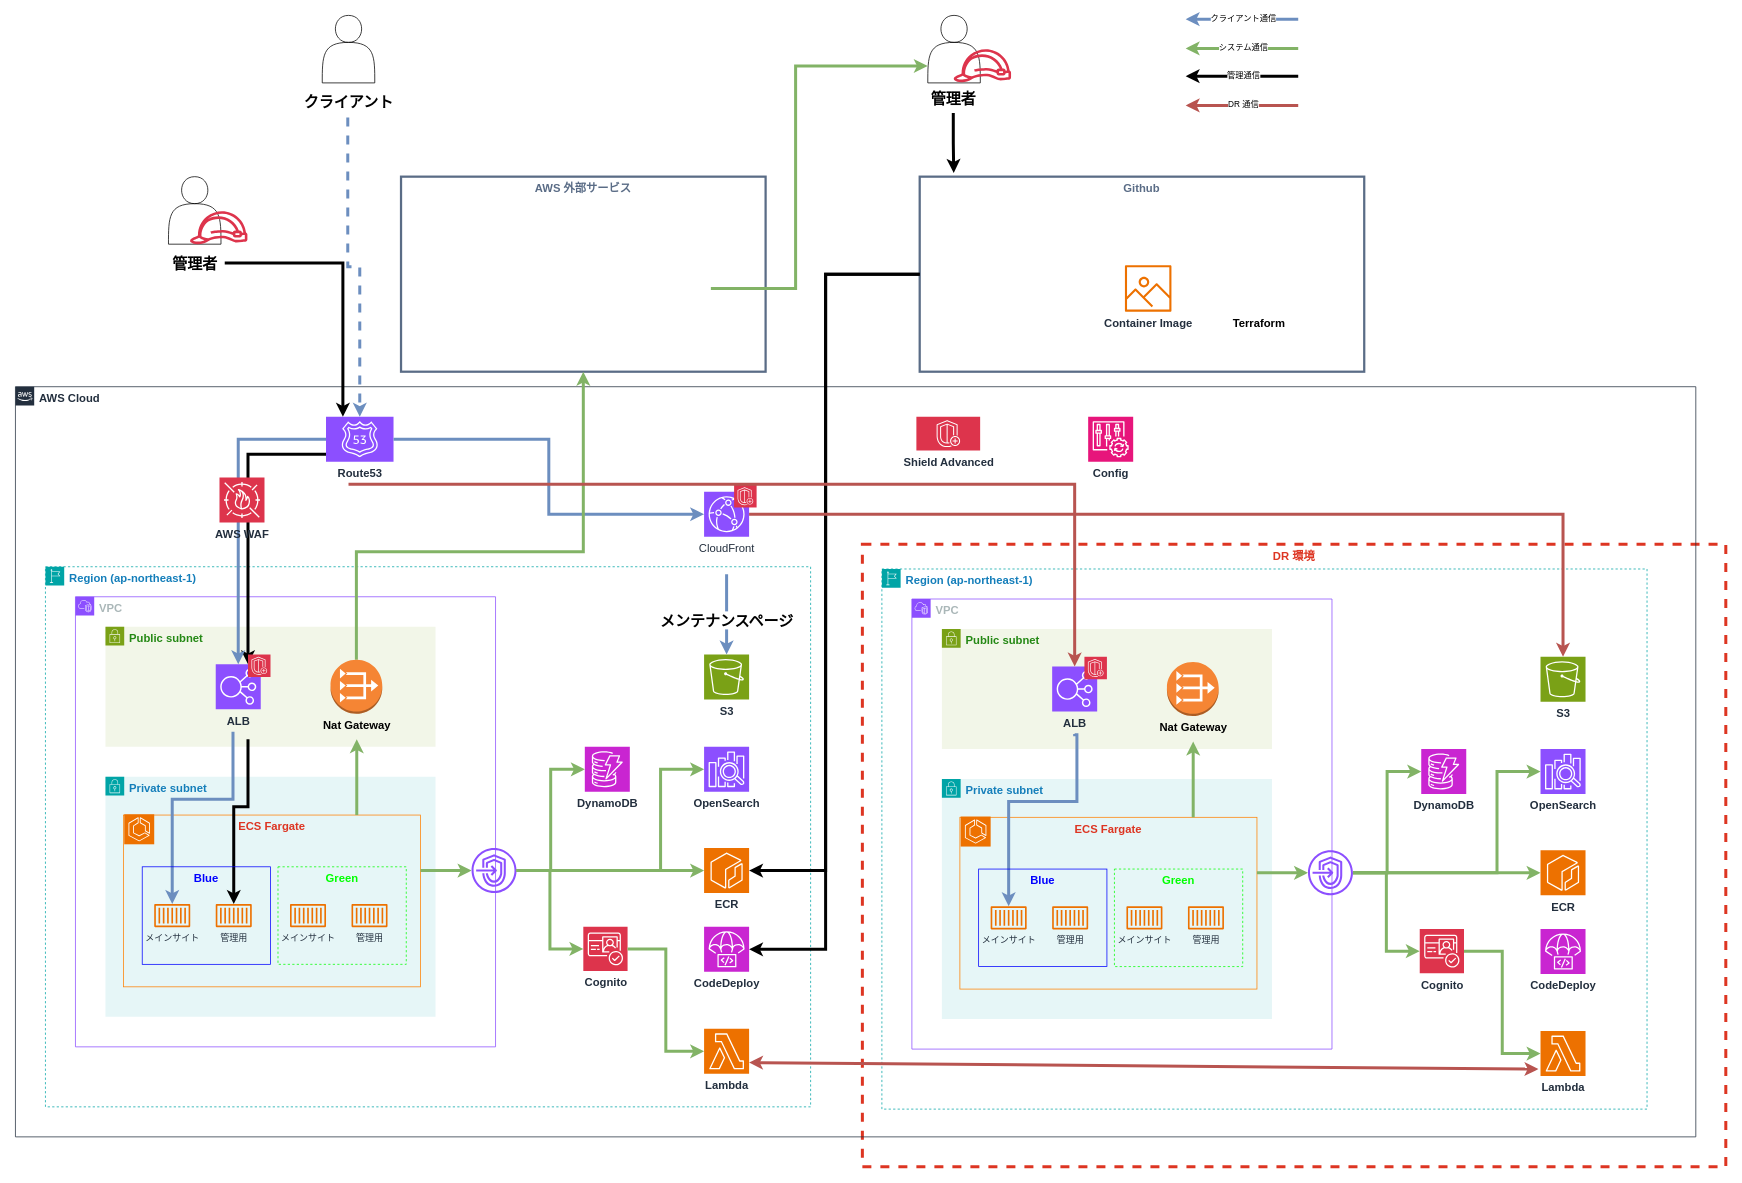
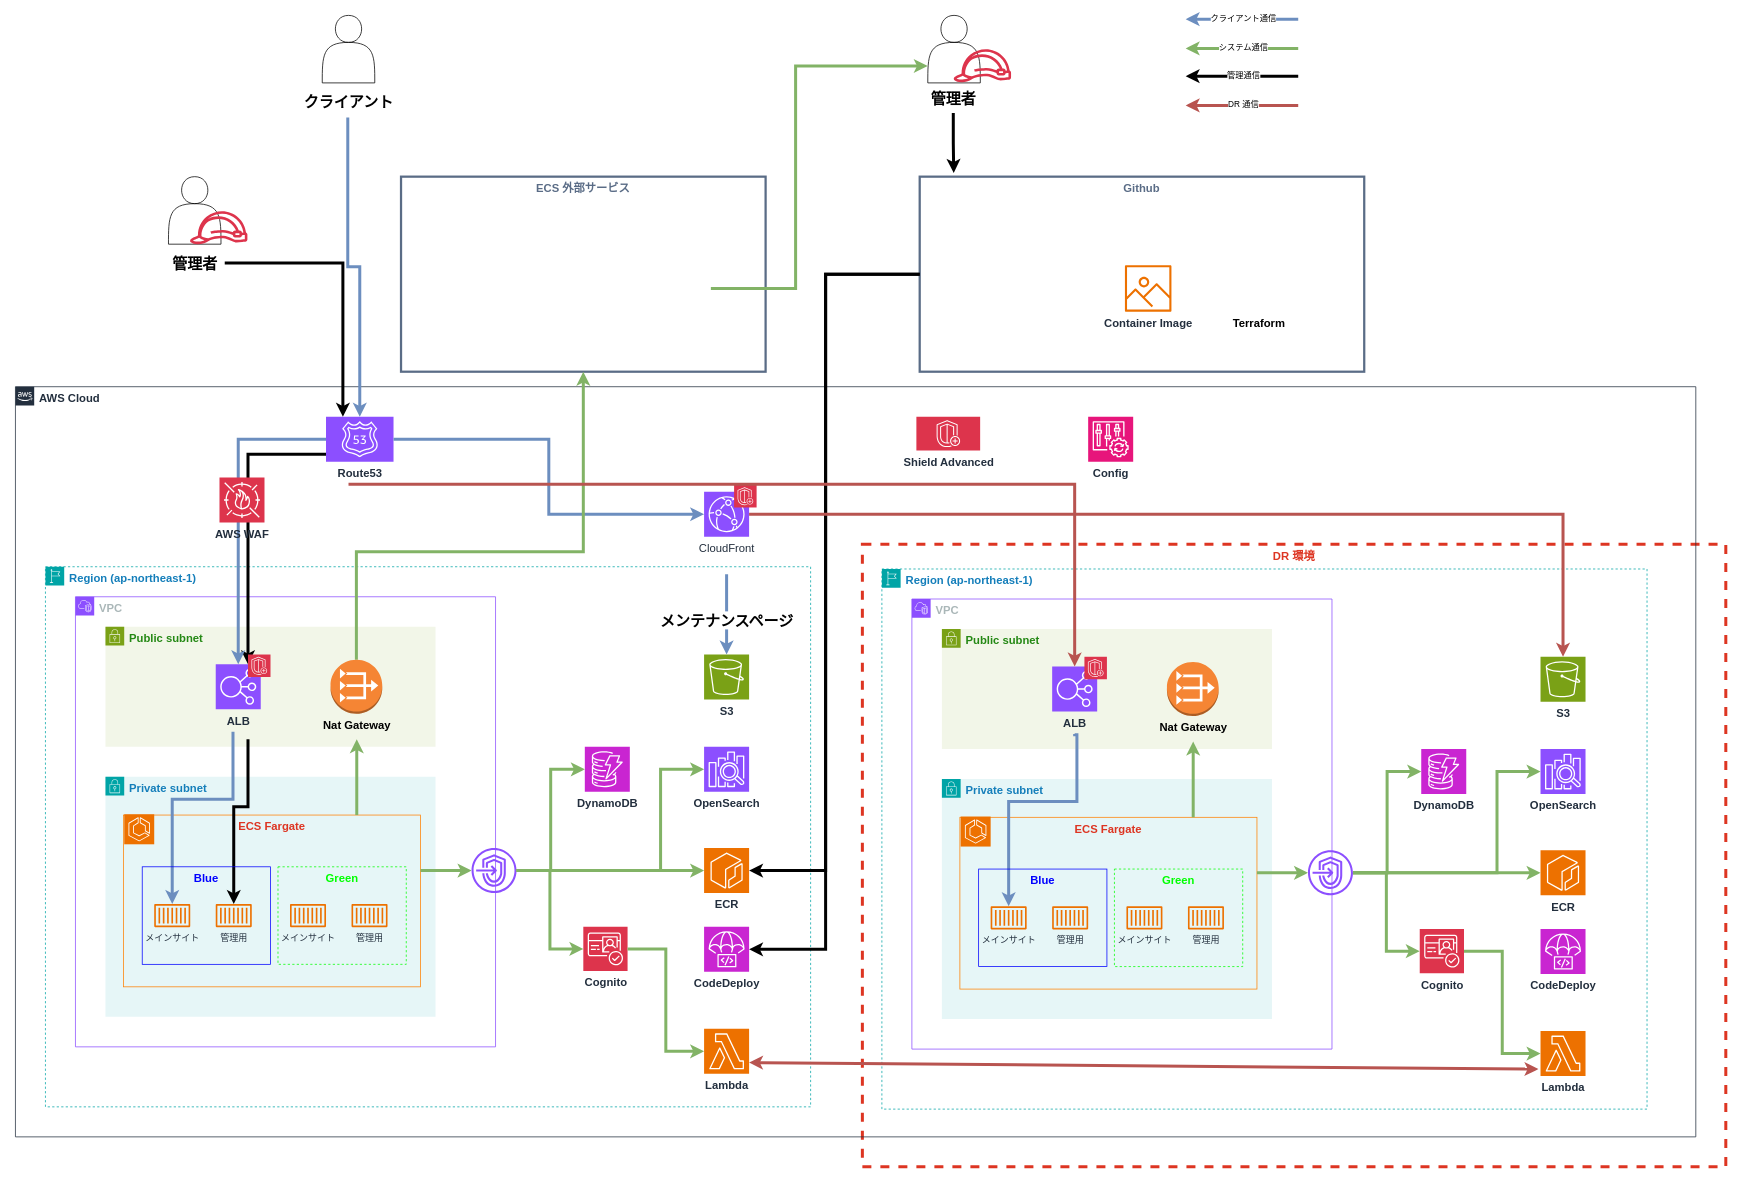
(583, 187) -> (583, 187)
(353, 267) -> (353, 267)
